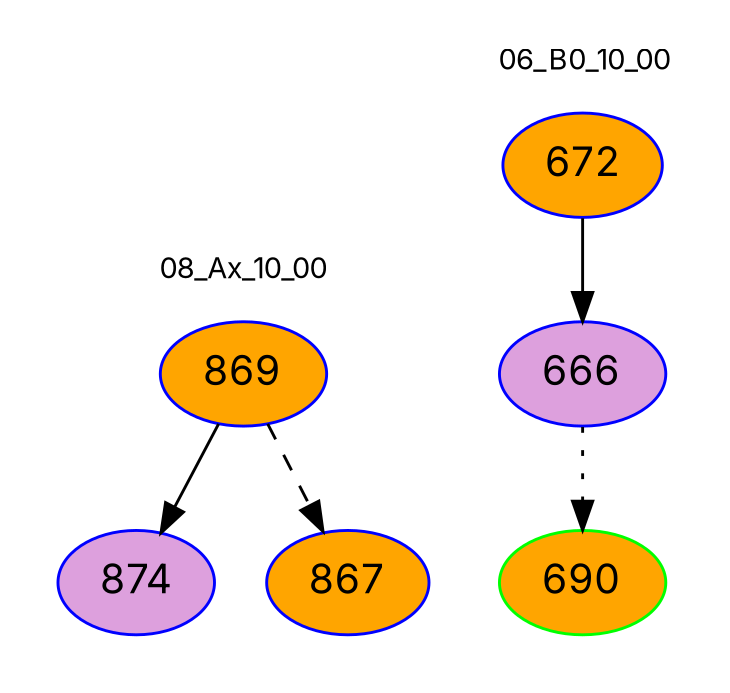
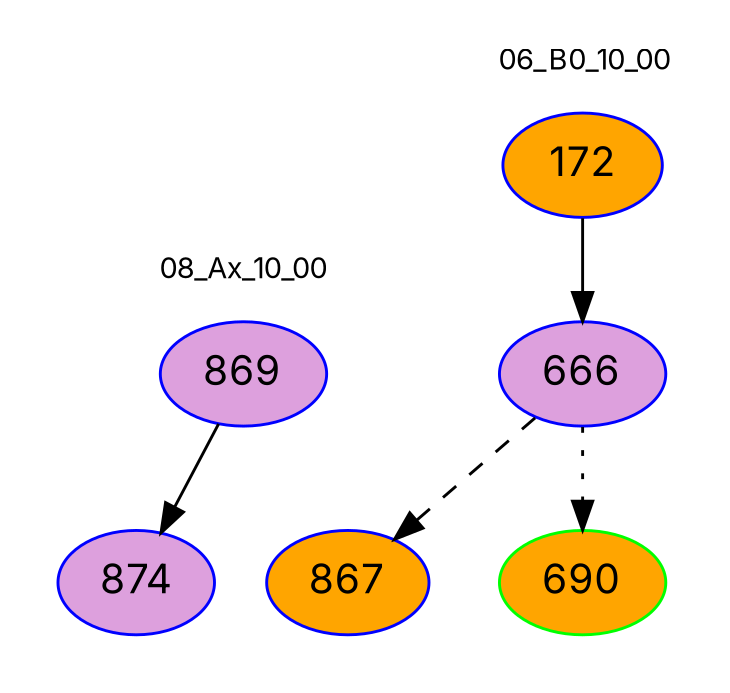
(583, 165) -> (583, 165)
(243, 374) -> (243, 374)
(289, 465) -> (494, 454)
